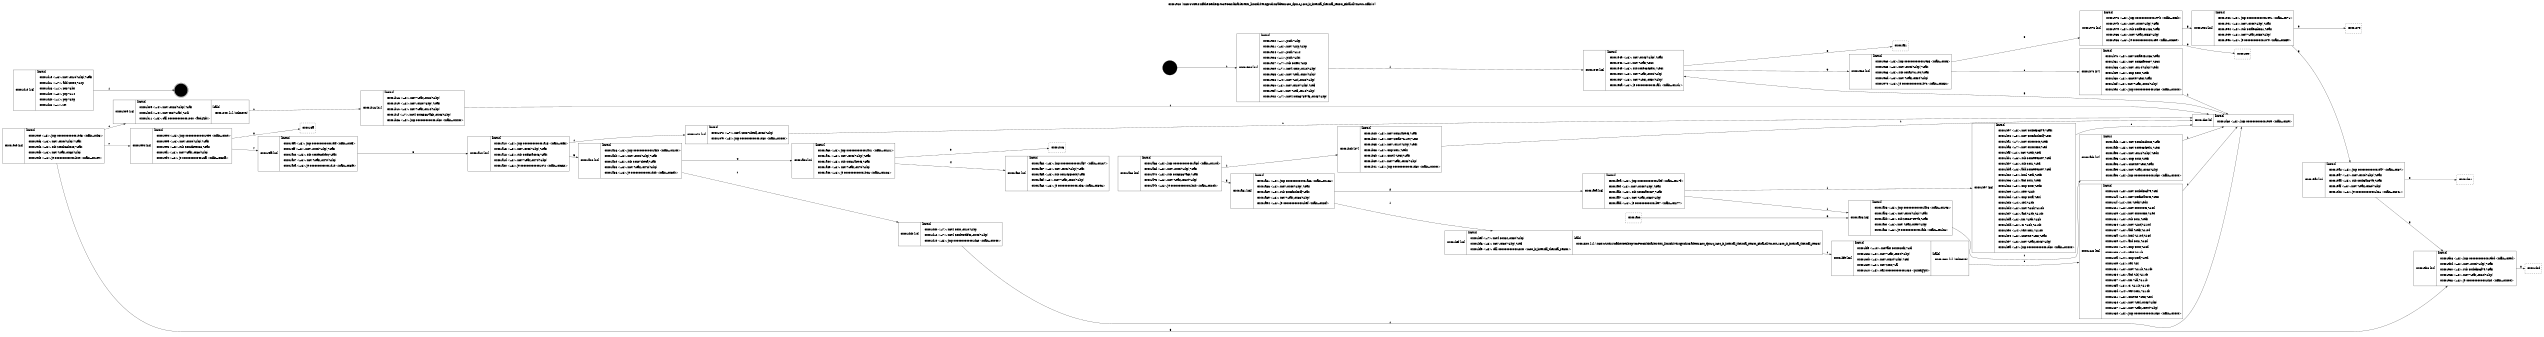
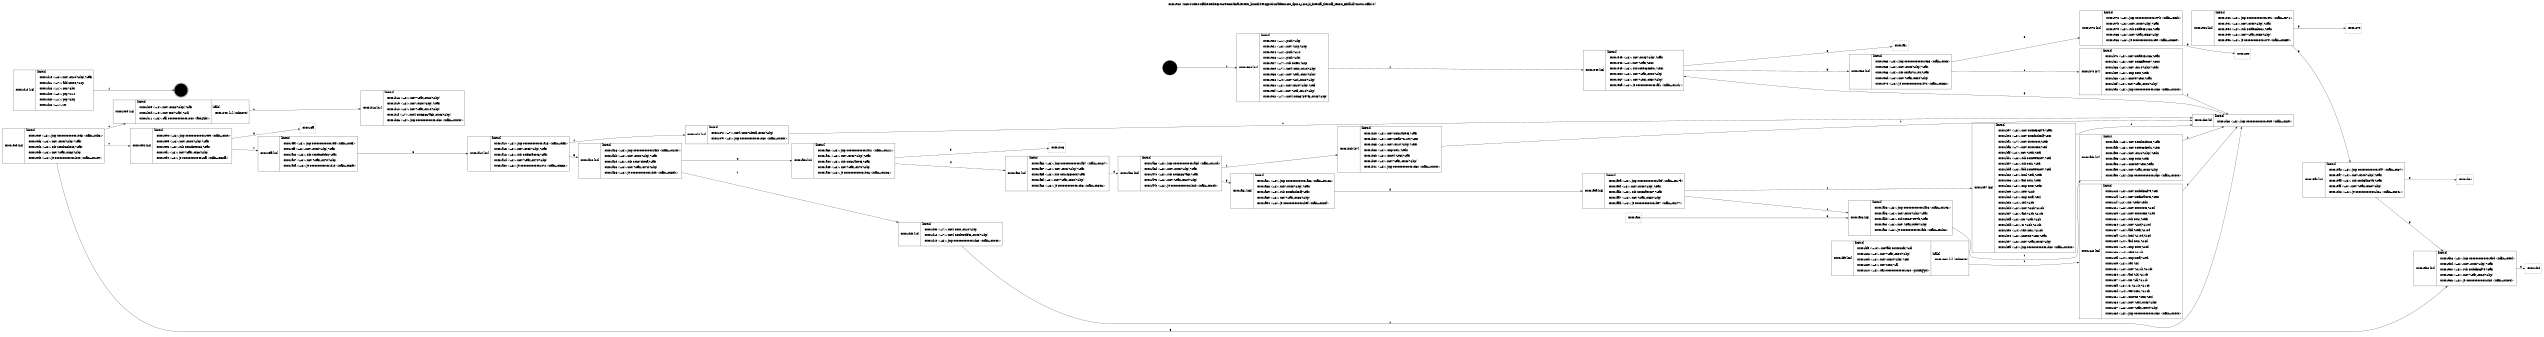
(2186, 28) -> none
(1336, 107) -> none
none -> (1113, 174)
(1634, 243) -> none
